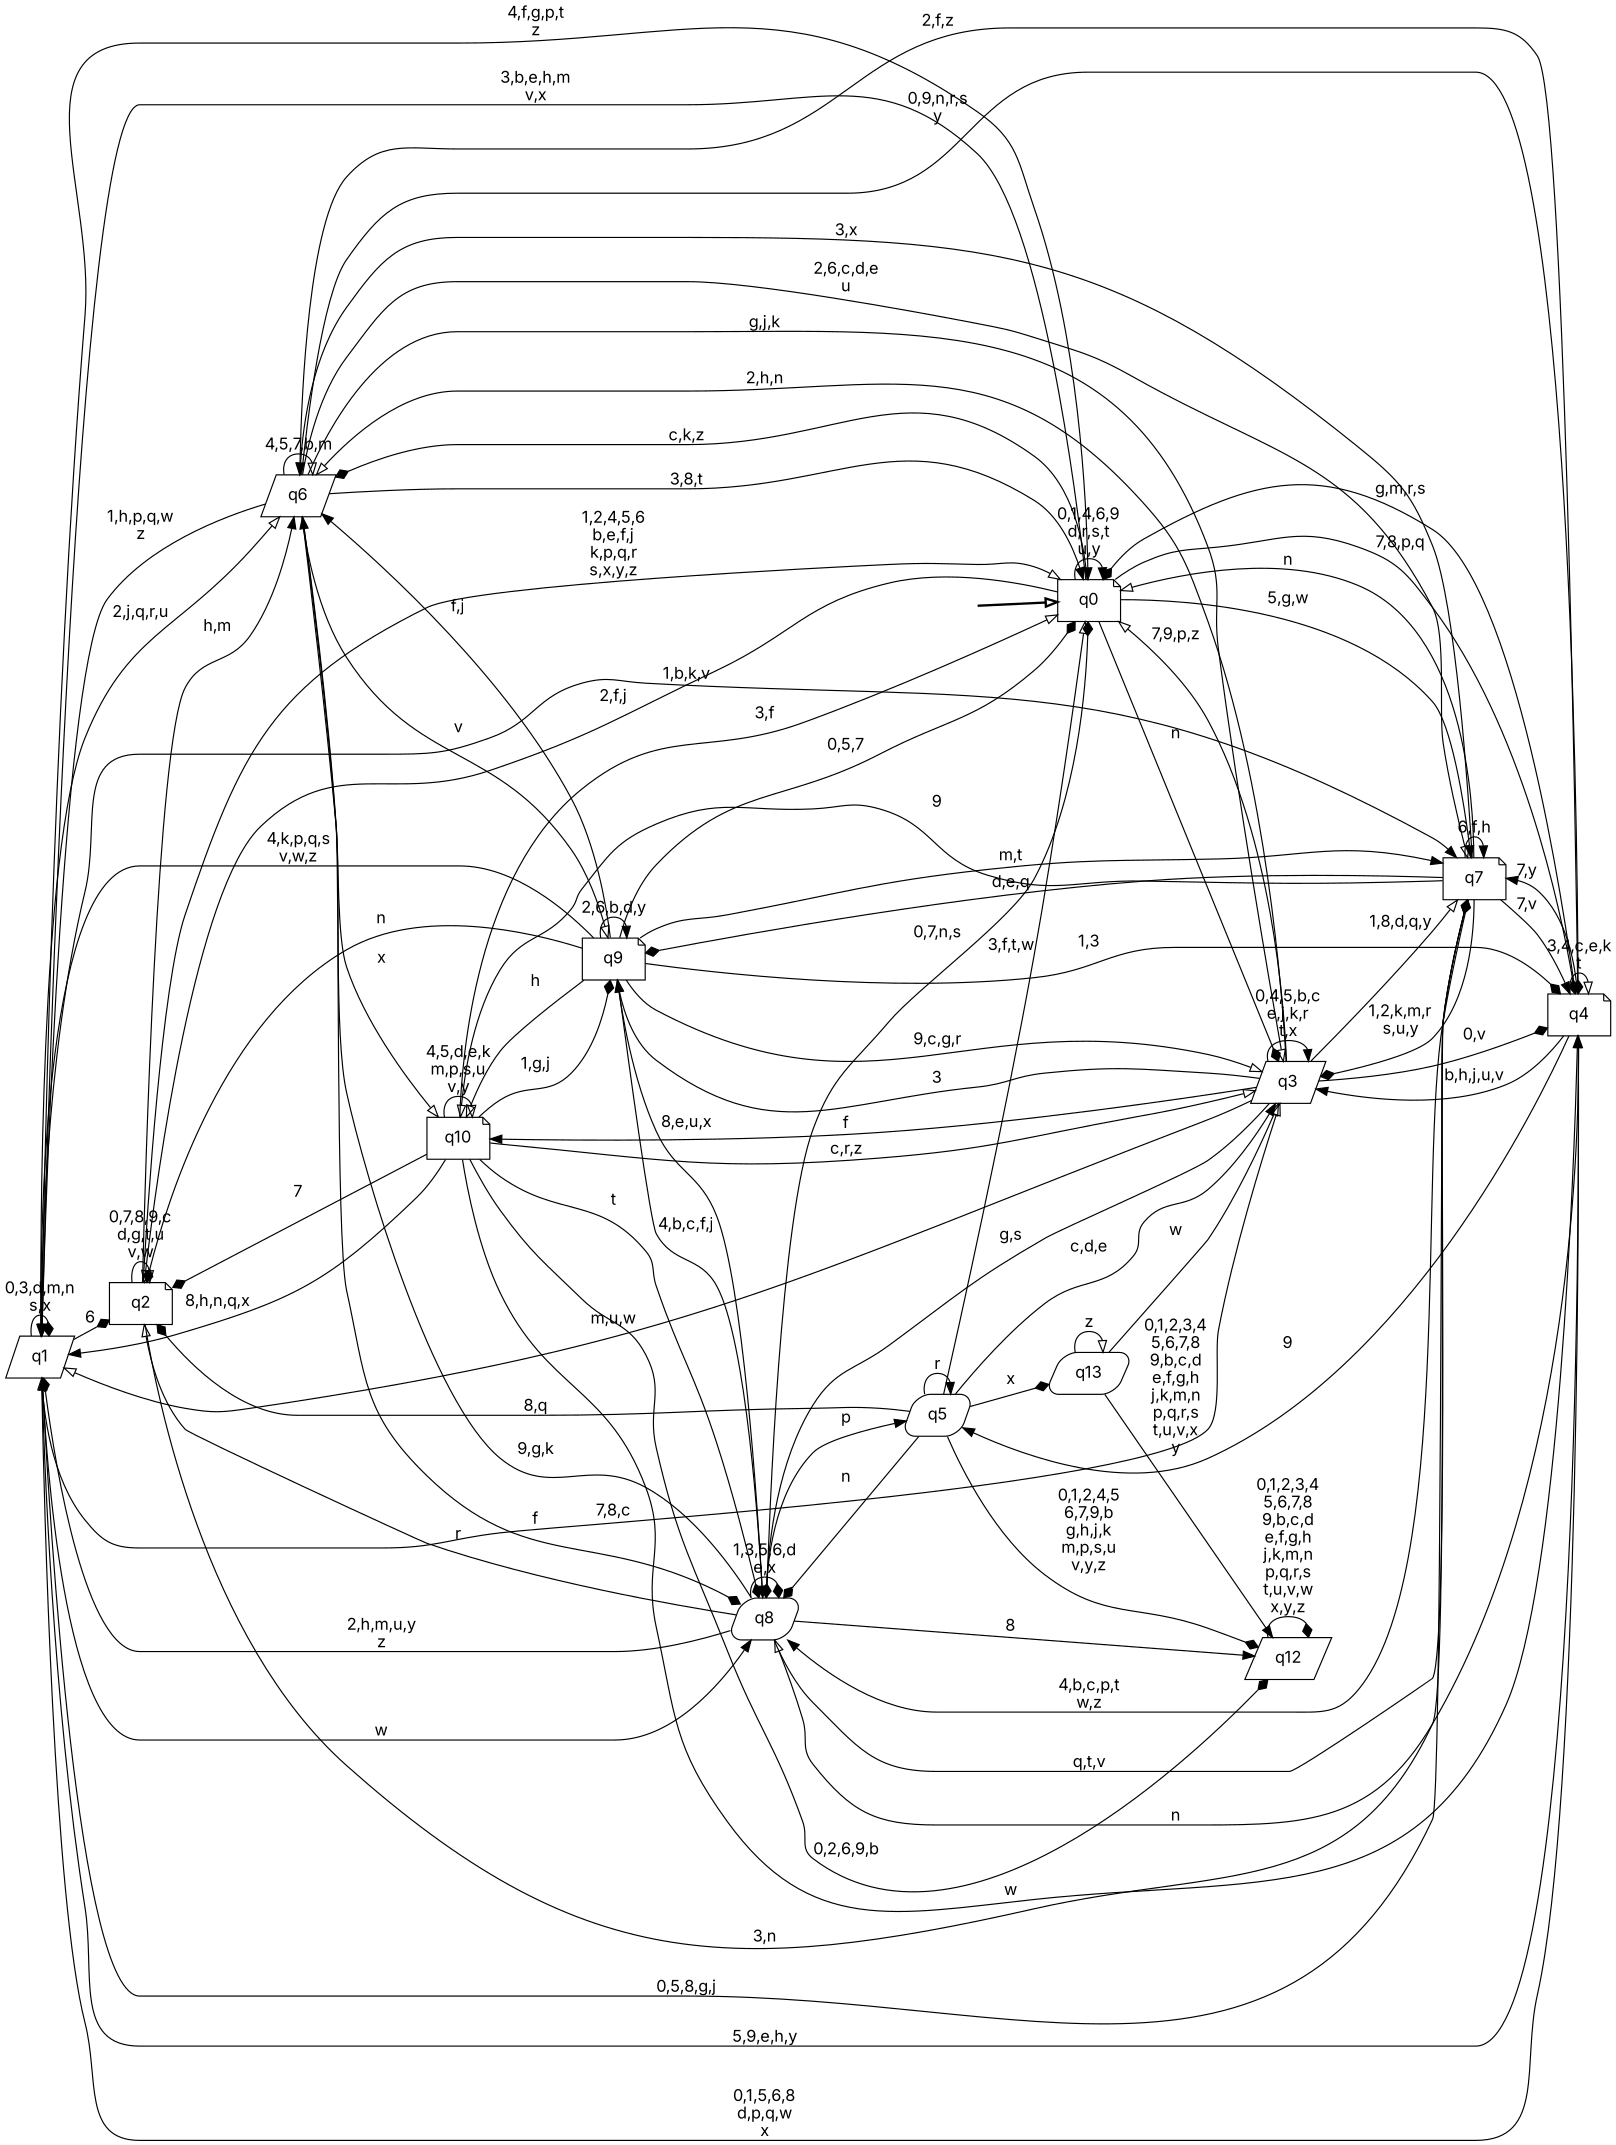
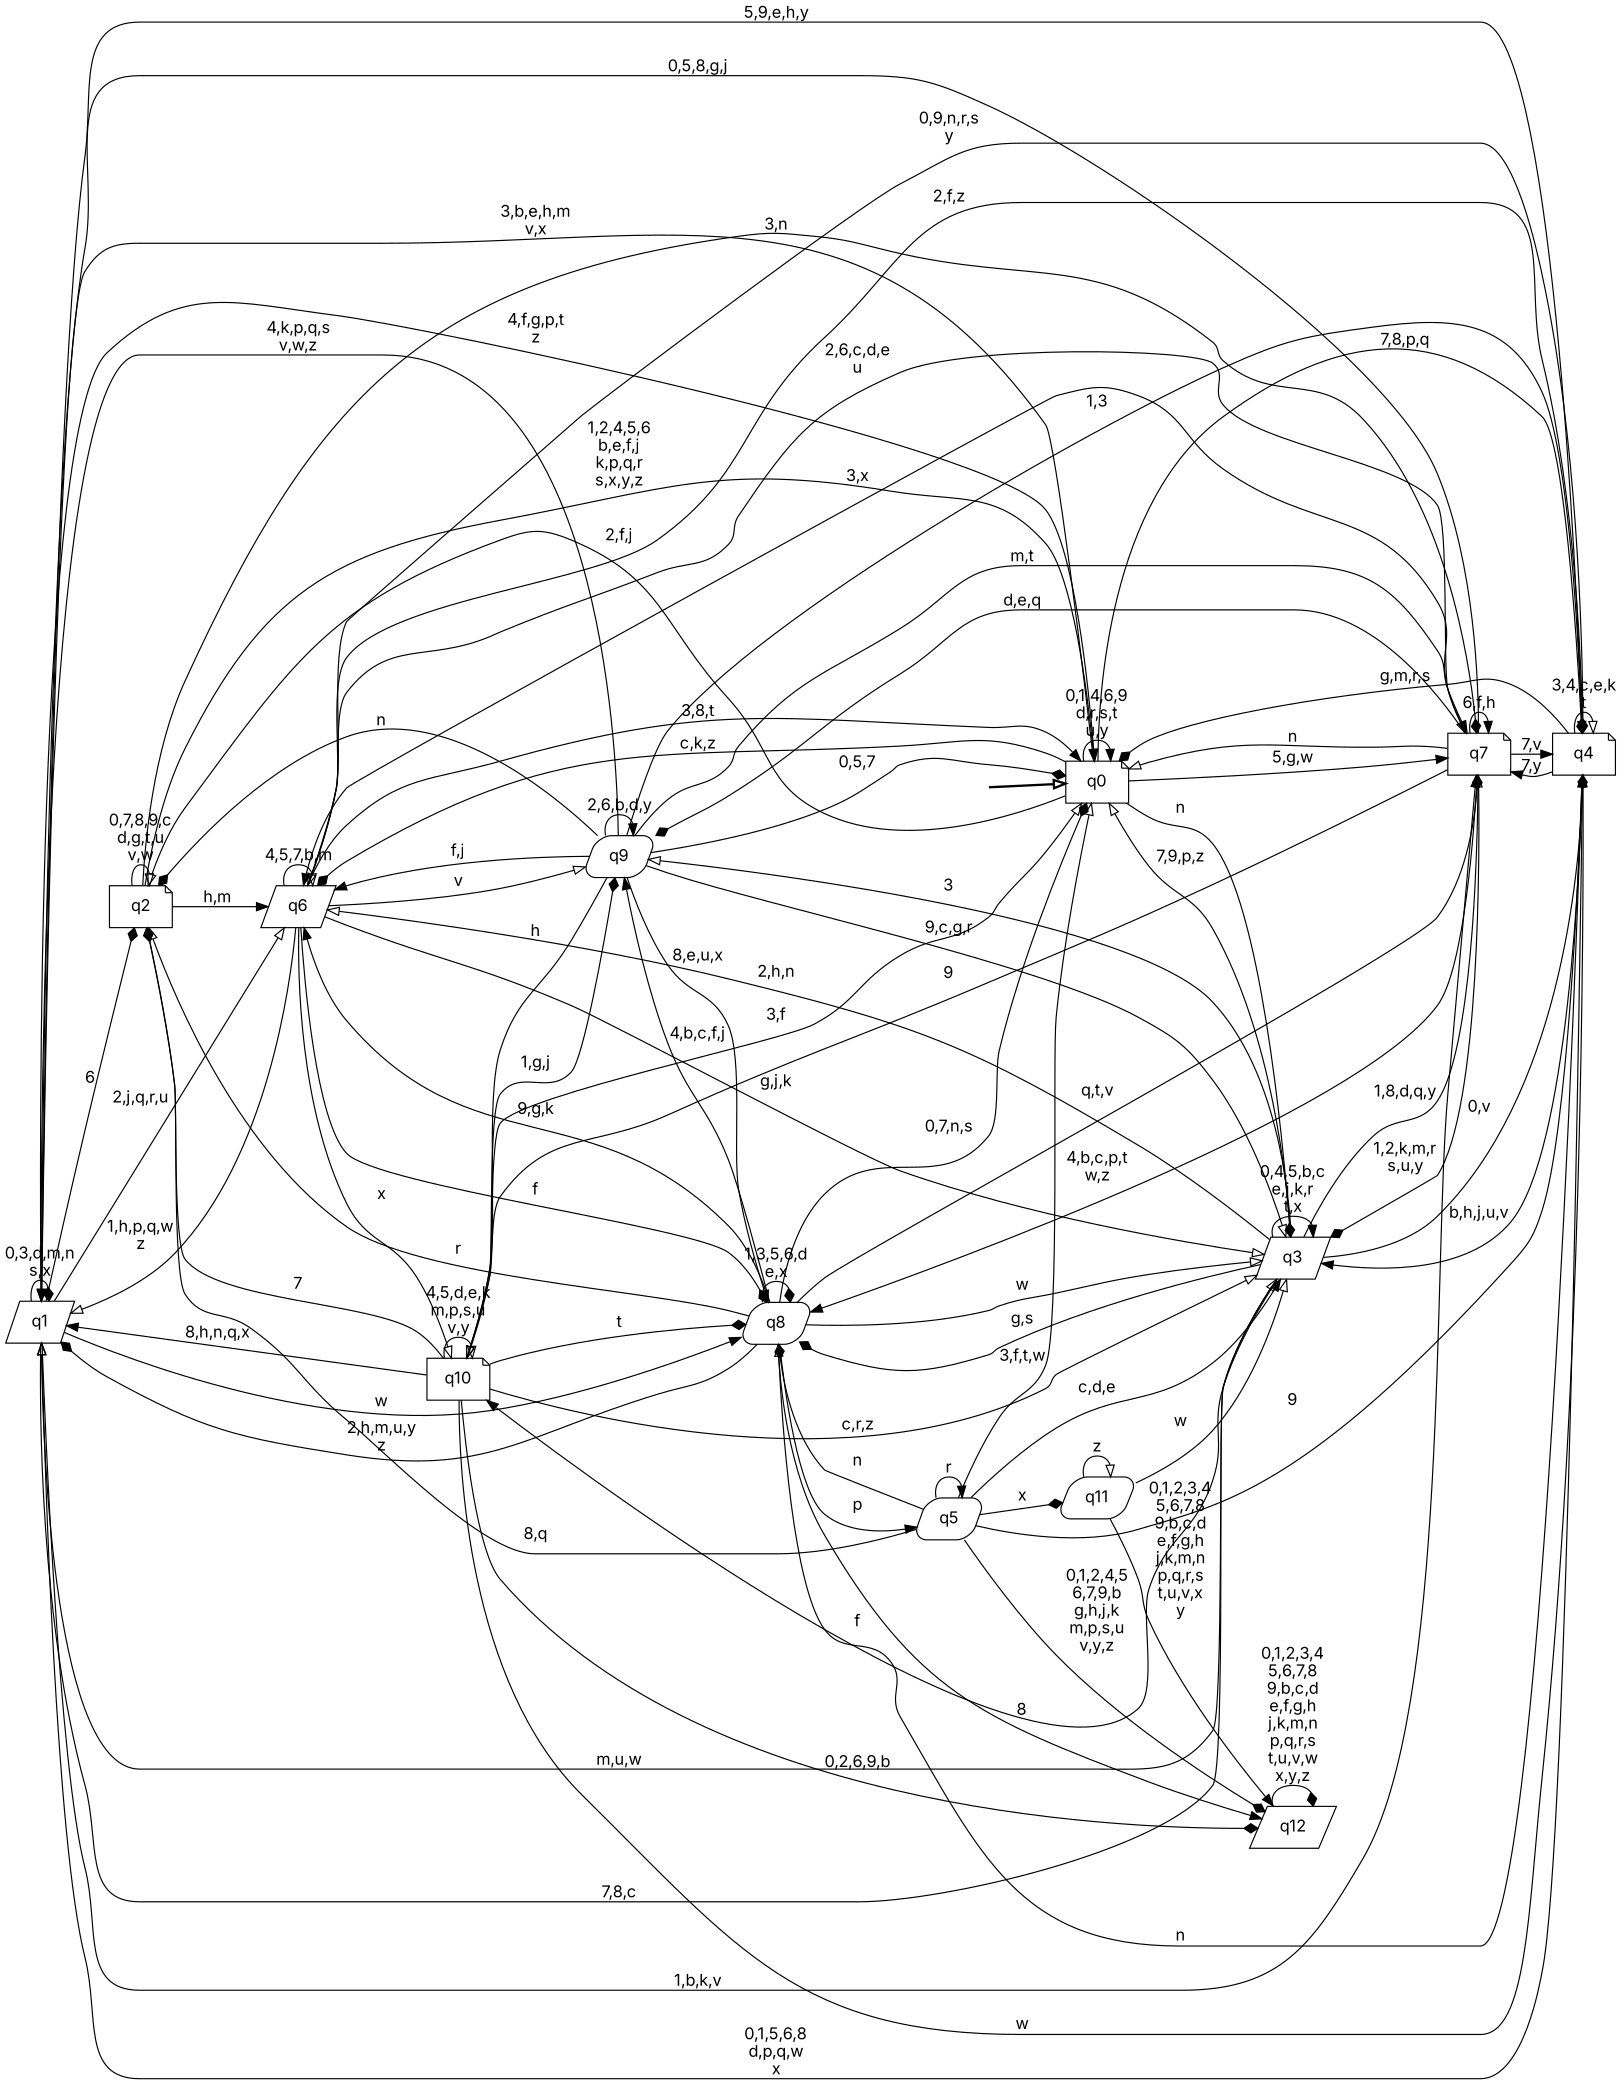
(614, 959) -> (619, 857)
none -> (1028, 1298)
(1341, 1367) -> (1462, 1315)
(1089, 1373) -> (1097, 1498)
